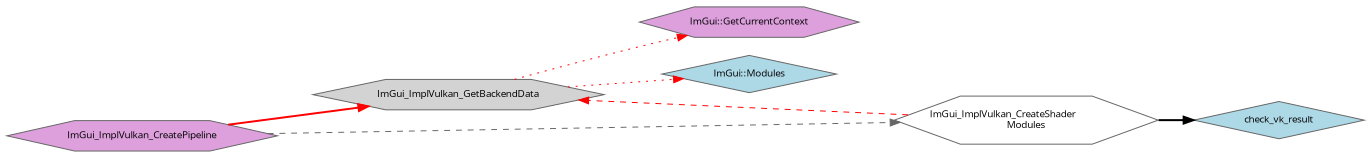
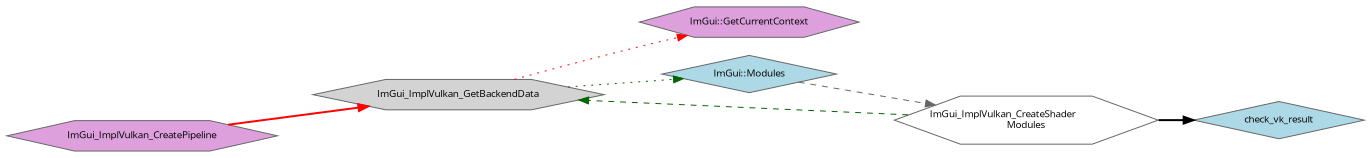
(621, 83) -> (621, 83)
(748, 108) -> (748, 108)
(579, 128) -> (862, 93)
